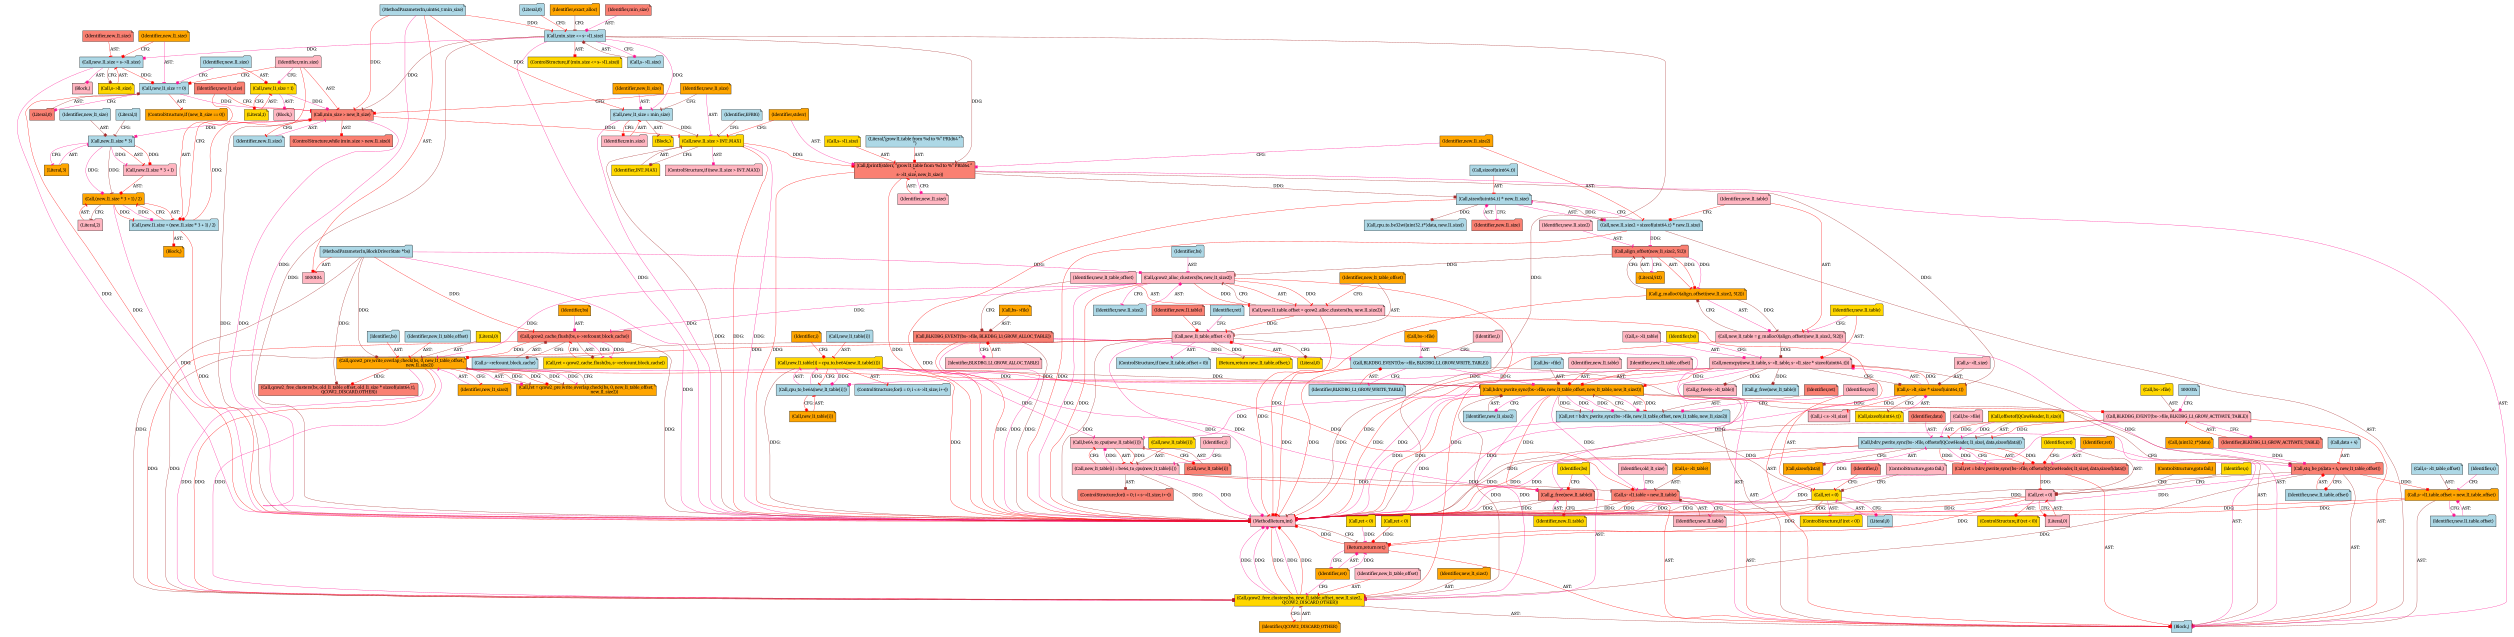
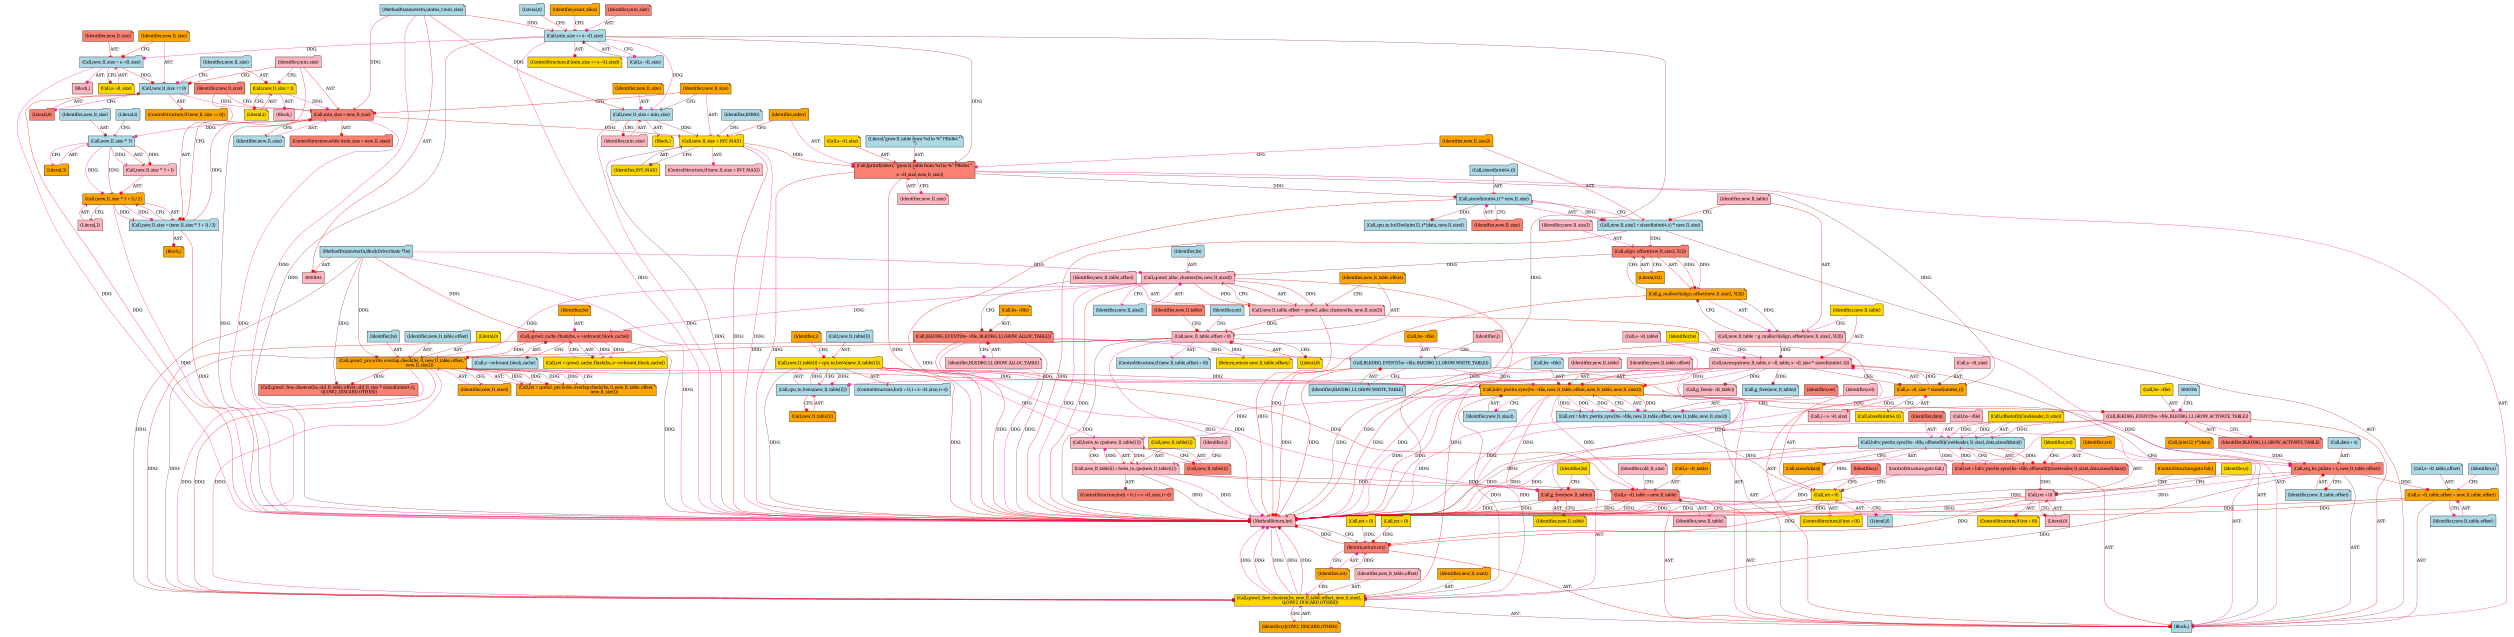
(443, 47) -> none
